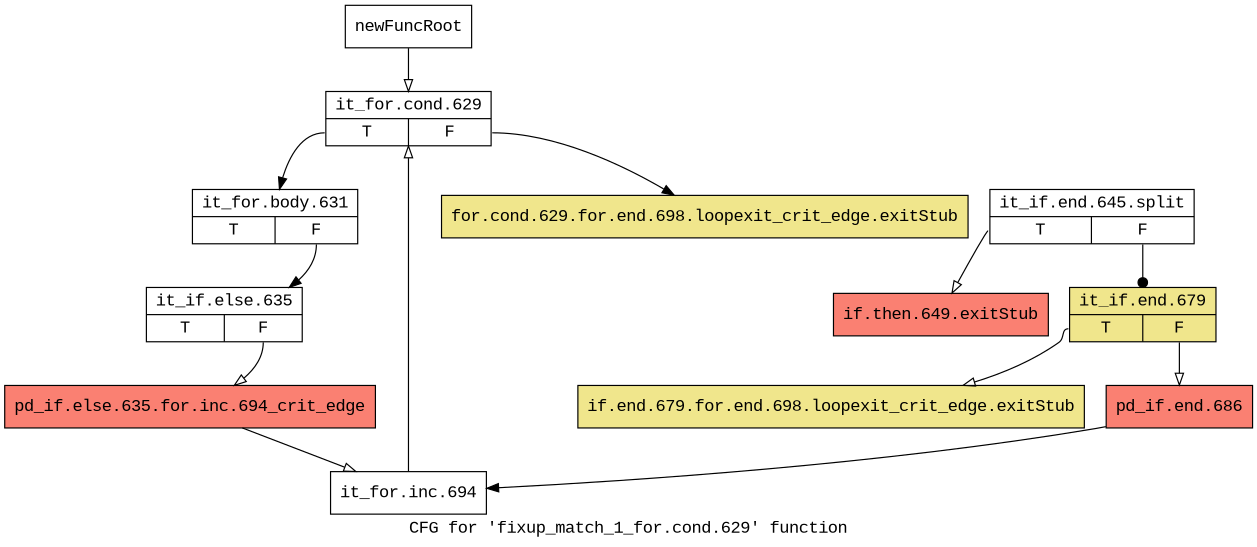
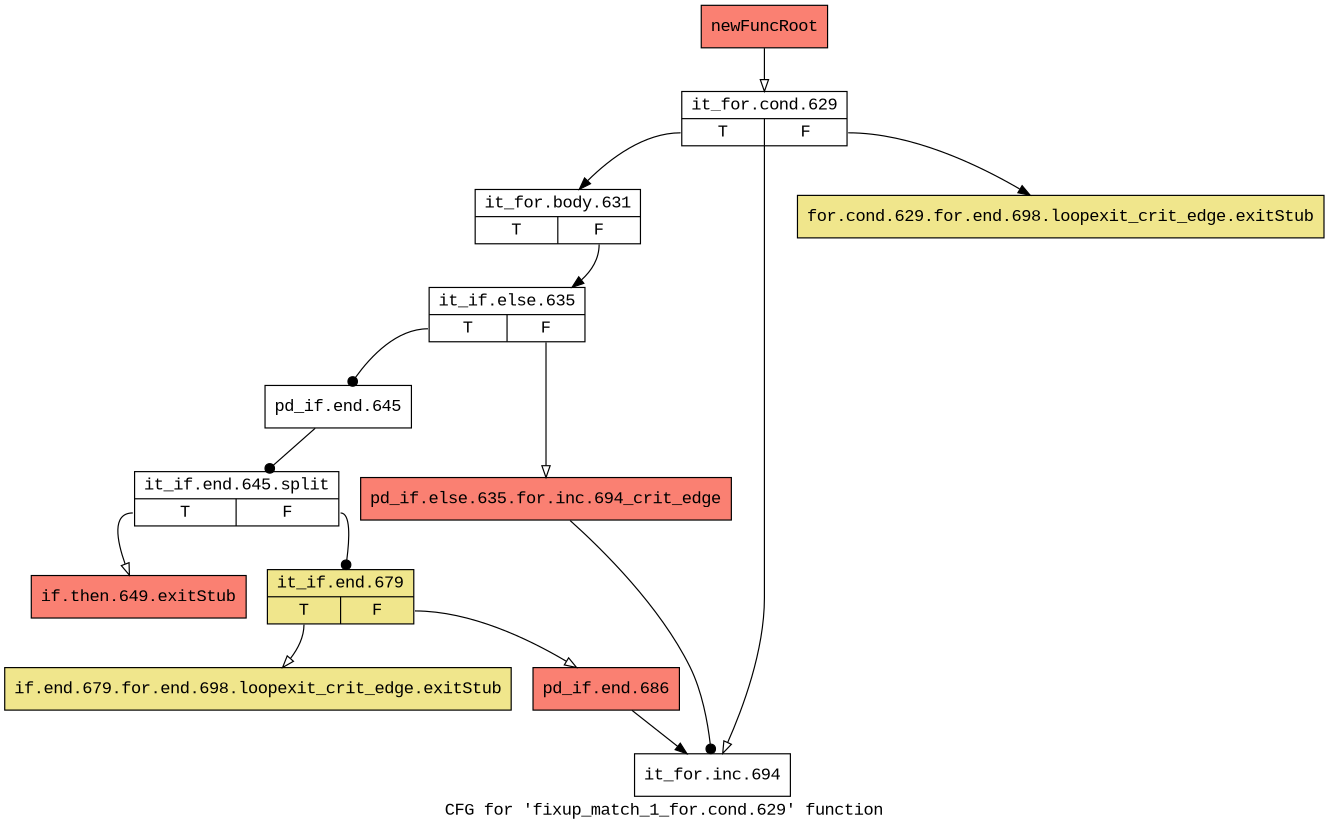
(408, 27) -> (764, 27)
(408, 315) -> (764, 447)
none -> (338, 407)
(294, 448) -> (661, 620)
